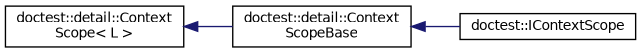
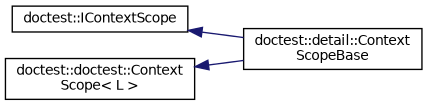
(95, 27) -> (100, 79)
(443, 27) -> (223, 35)
